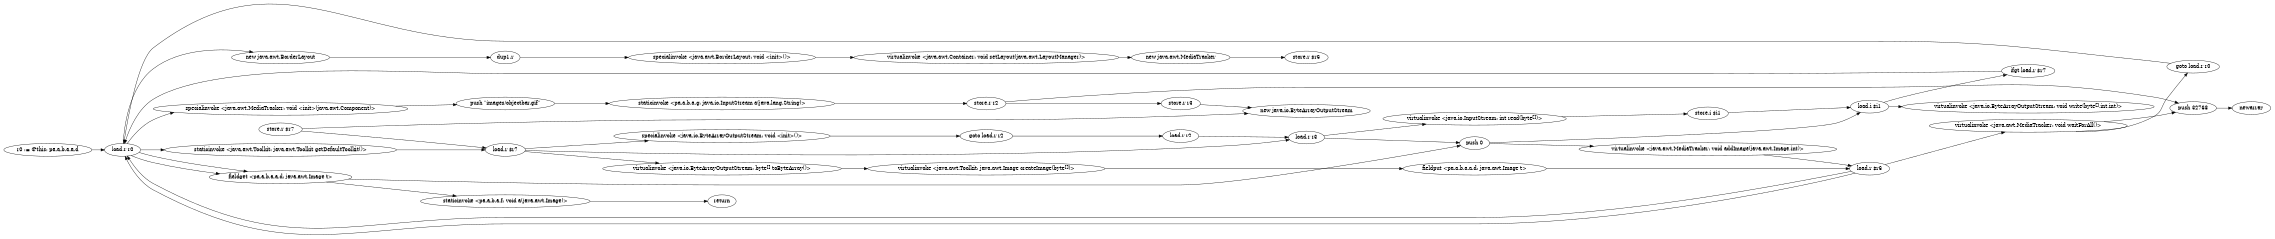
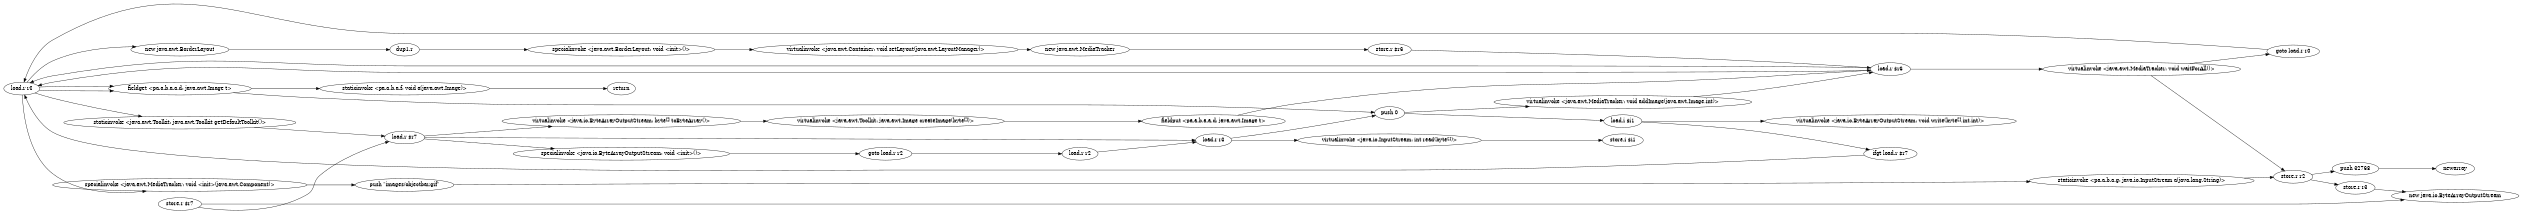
none -> (1639, 57)
(1788, 110) -> none
(2138, 118) -> (2216, 122)
(48, 150) -> none
